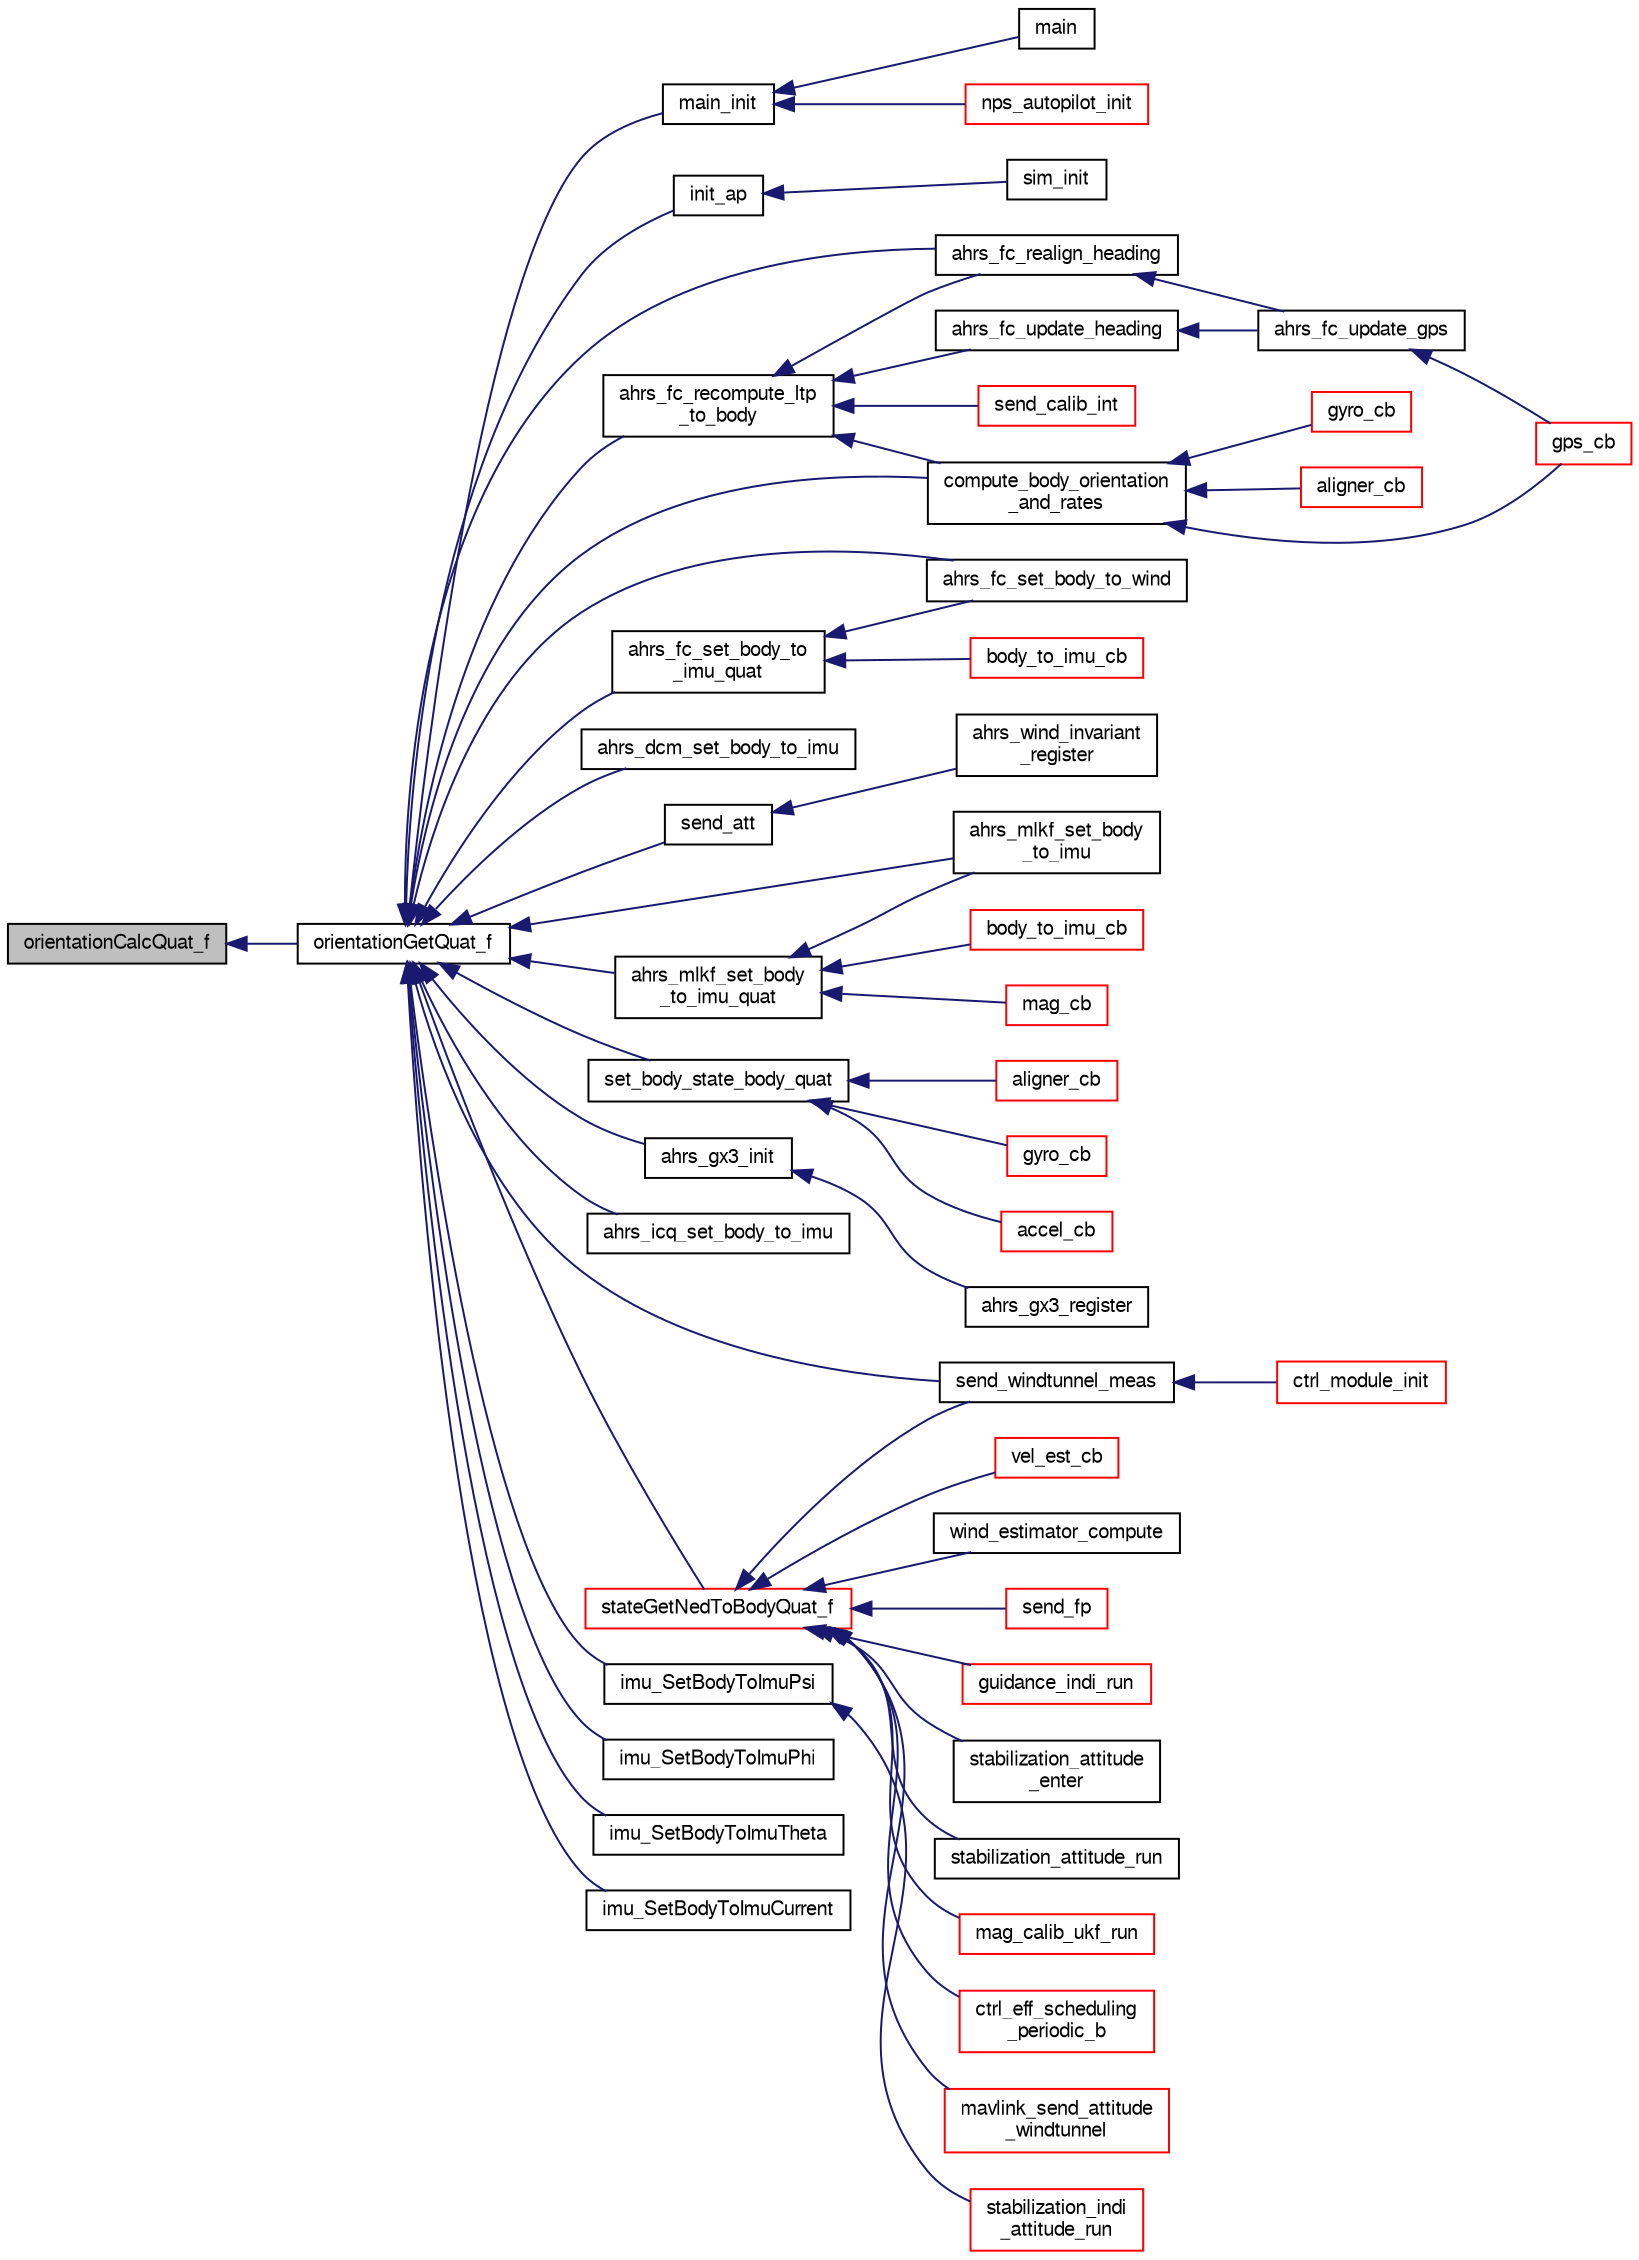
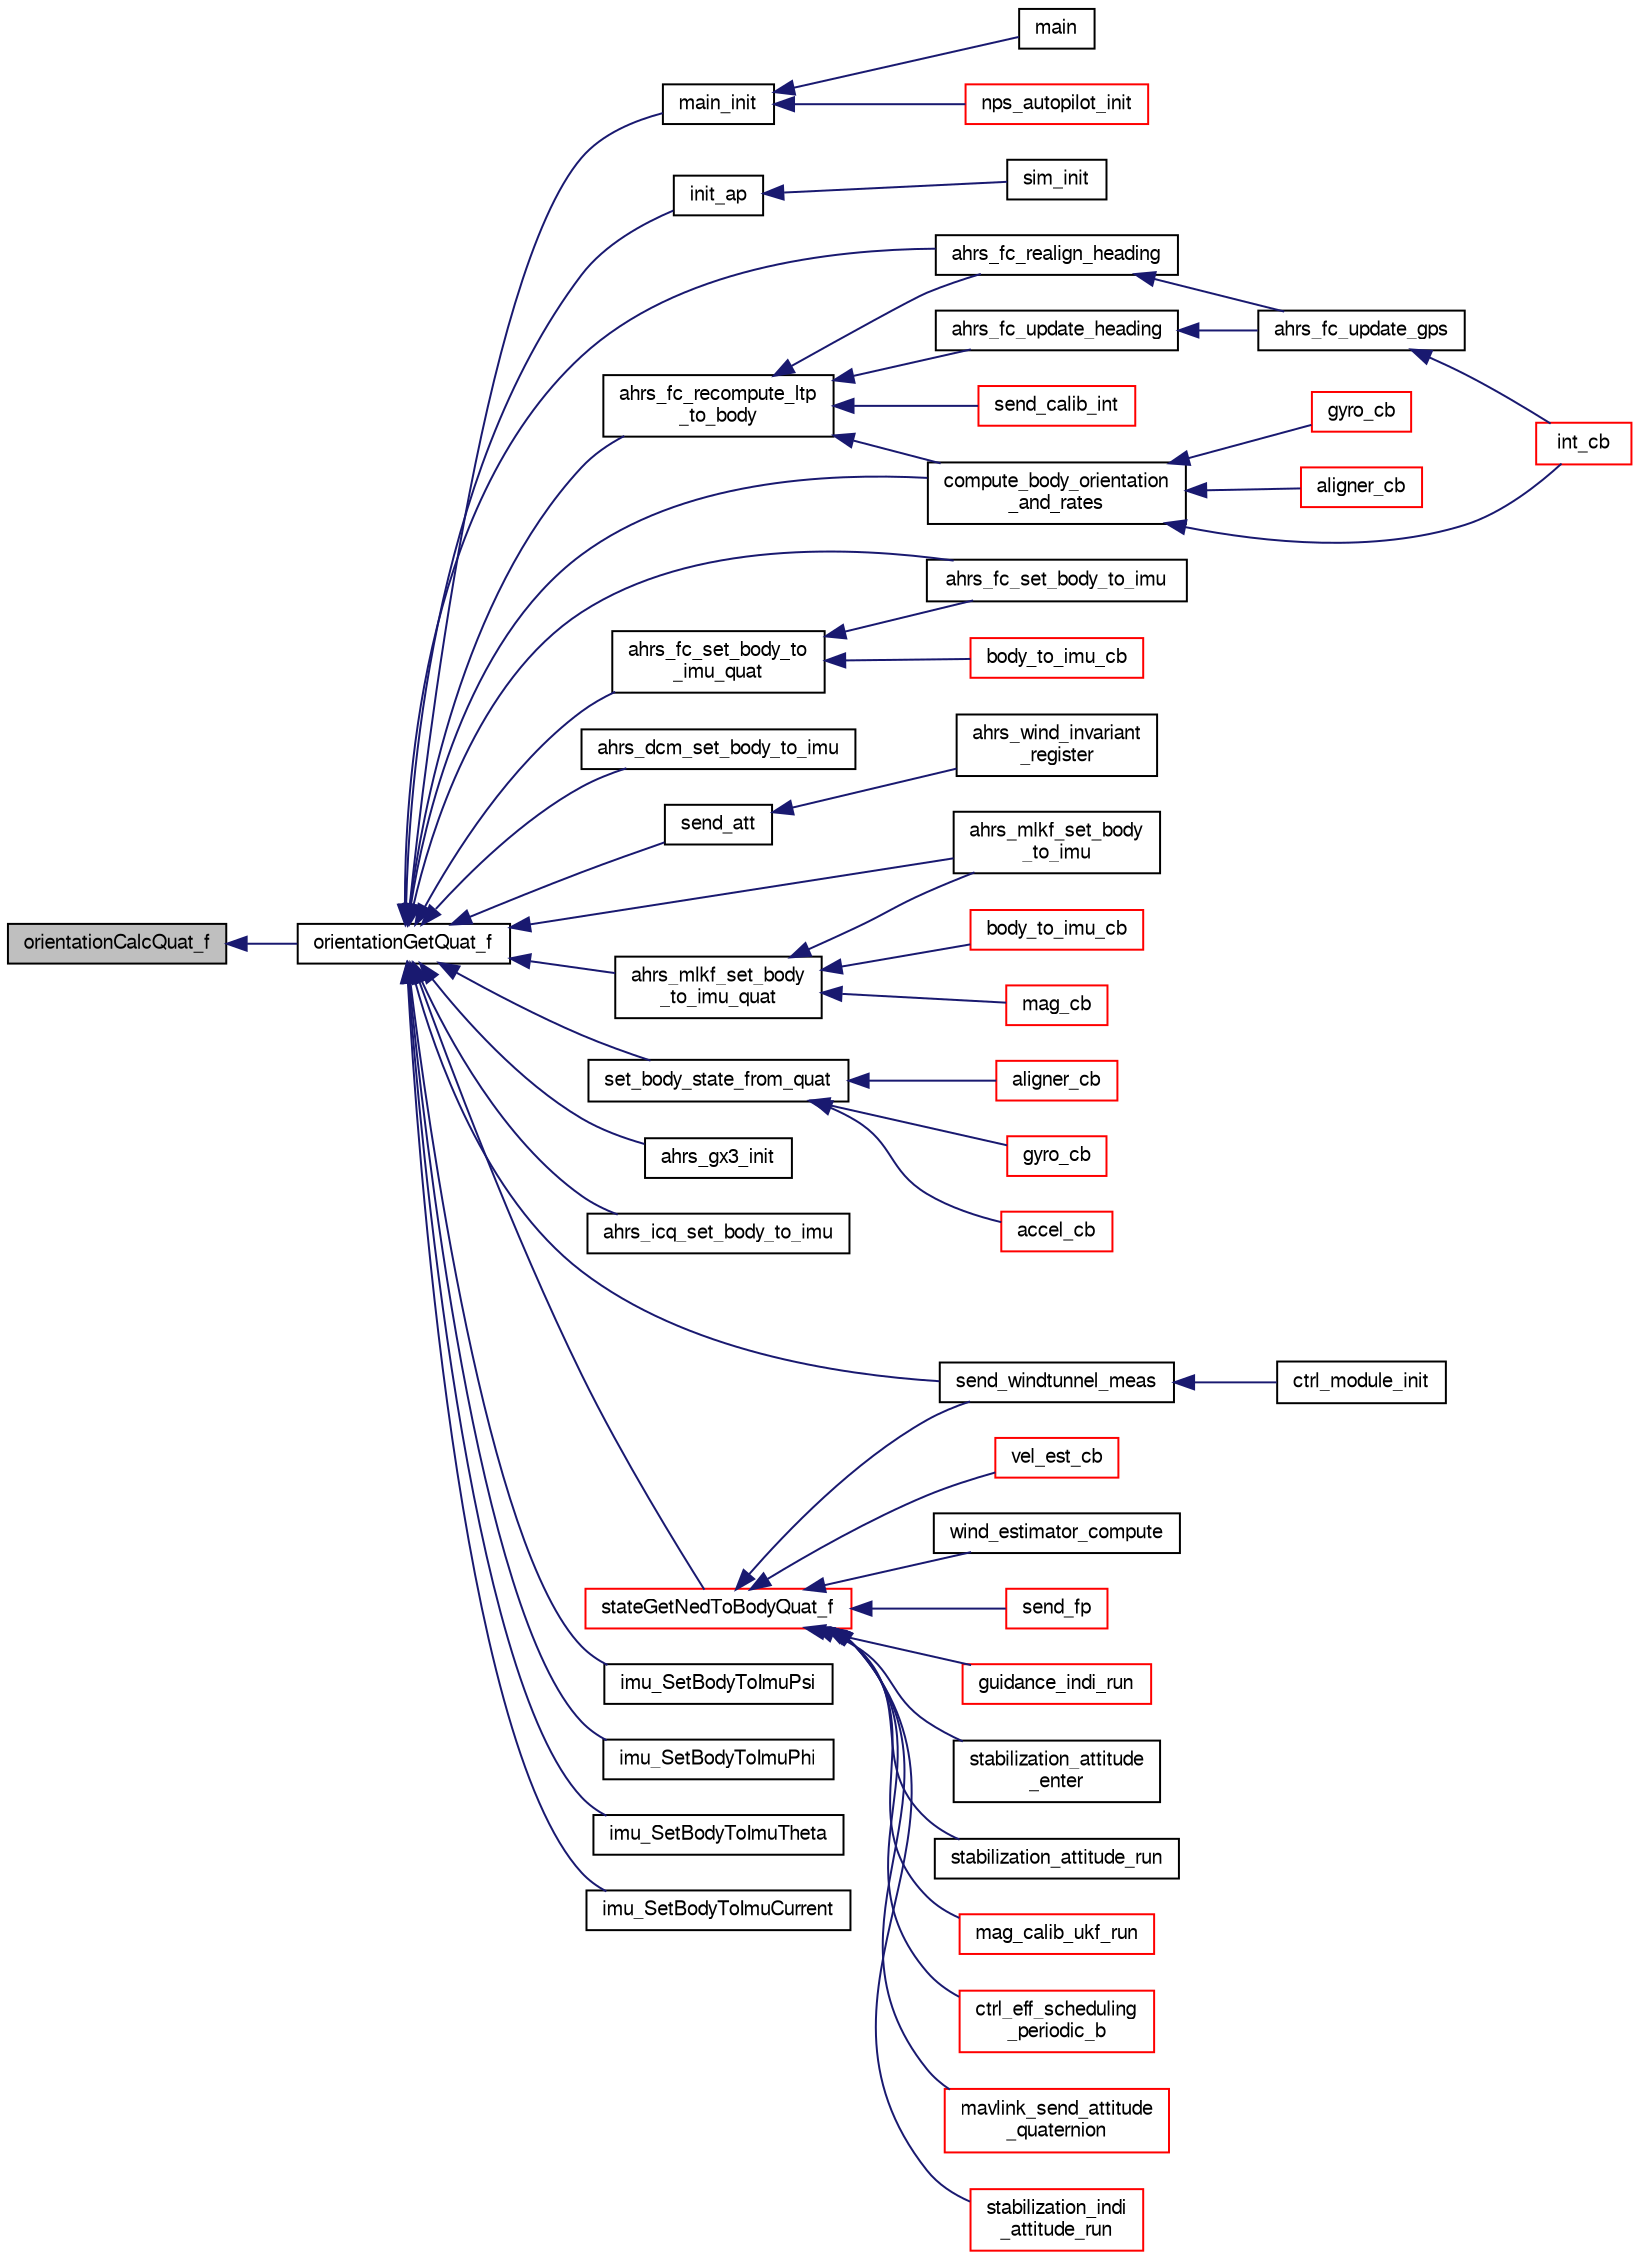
(1584, 444) -> (1584, 444)
(1057, 581) -> (1057, 581)
(718, 1081) -> (718, 1081)
(1057, 1307) -> none
(1362, 1382) -> (1362, 1382)
(883, 2020) -> (878, 2005)
(1057, 2121) -> (1057, 2121)
